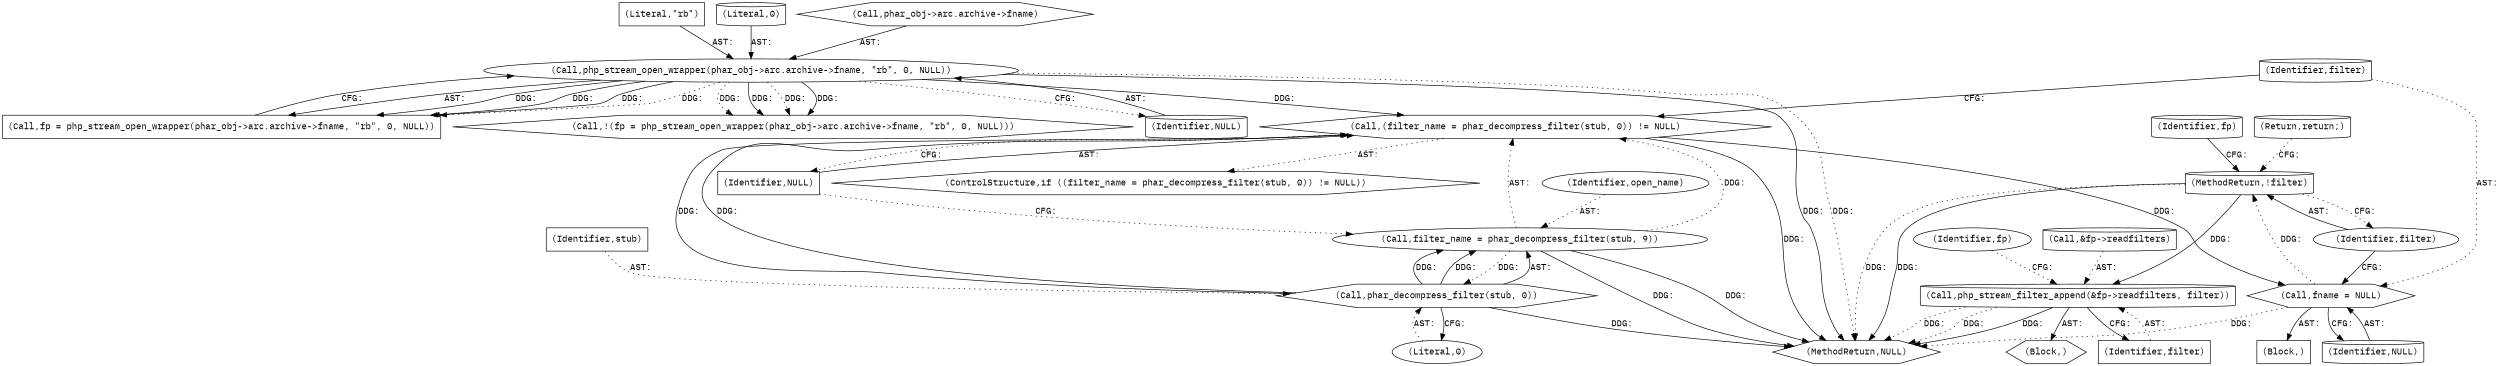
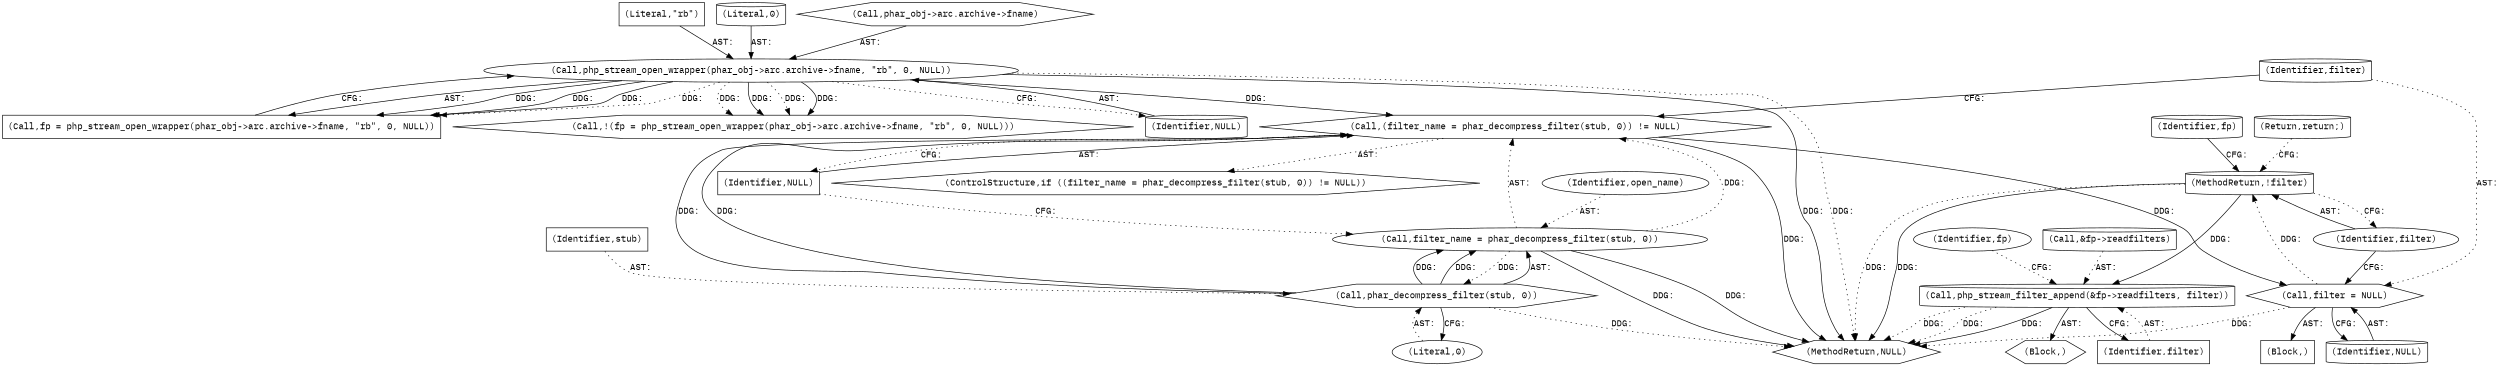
(1520, 239) -> (1520, 239)
(2331, 296) -> (2335, 296)
(1636, 332) -> (1636, 332)
